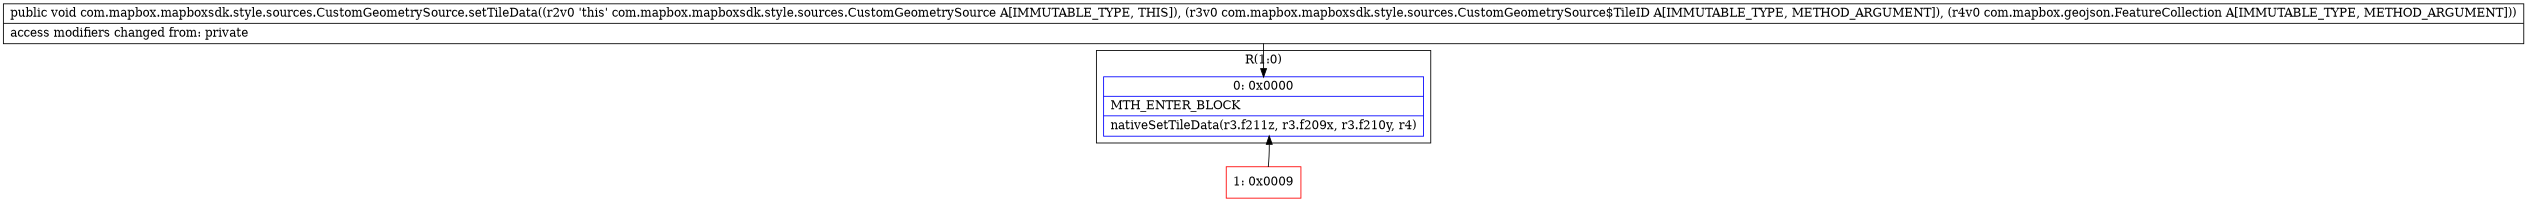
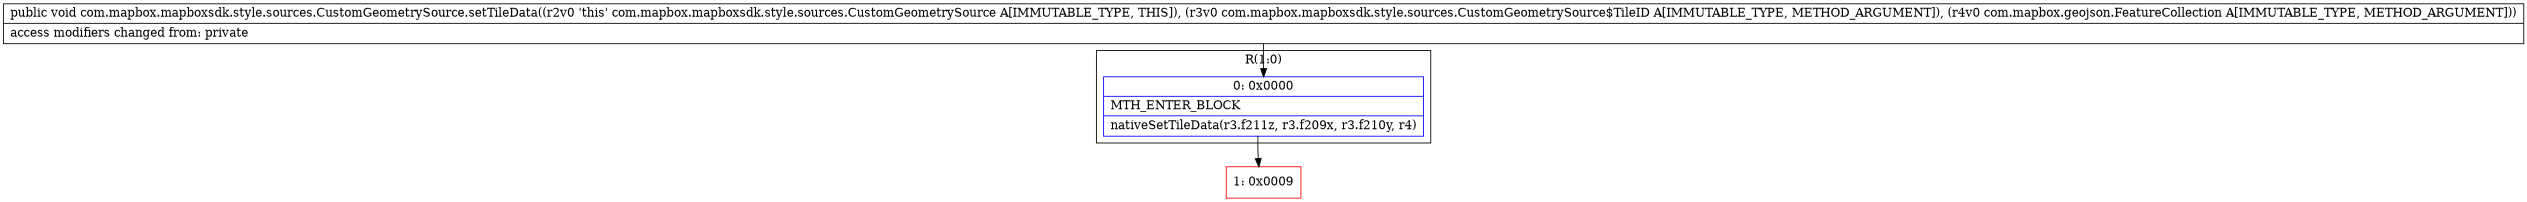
(1269, 156) -> (1258, 148)
